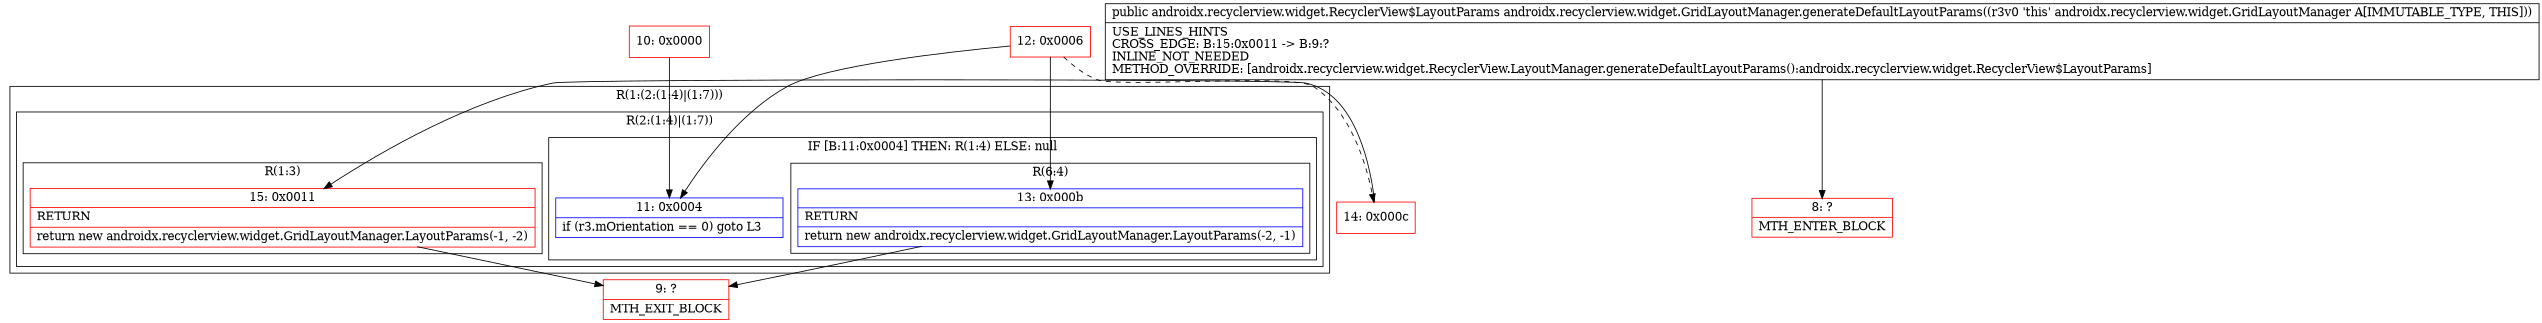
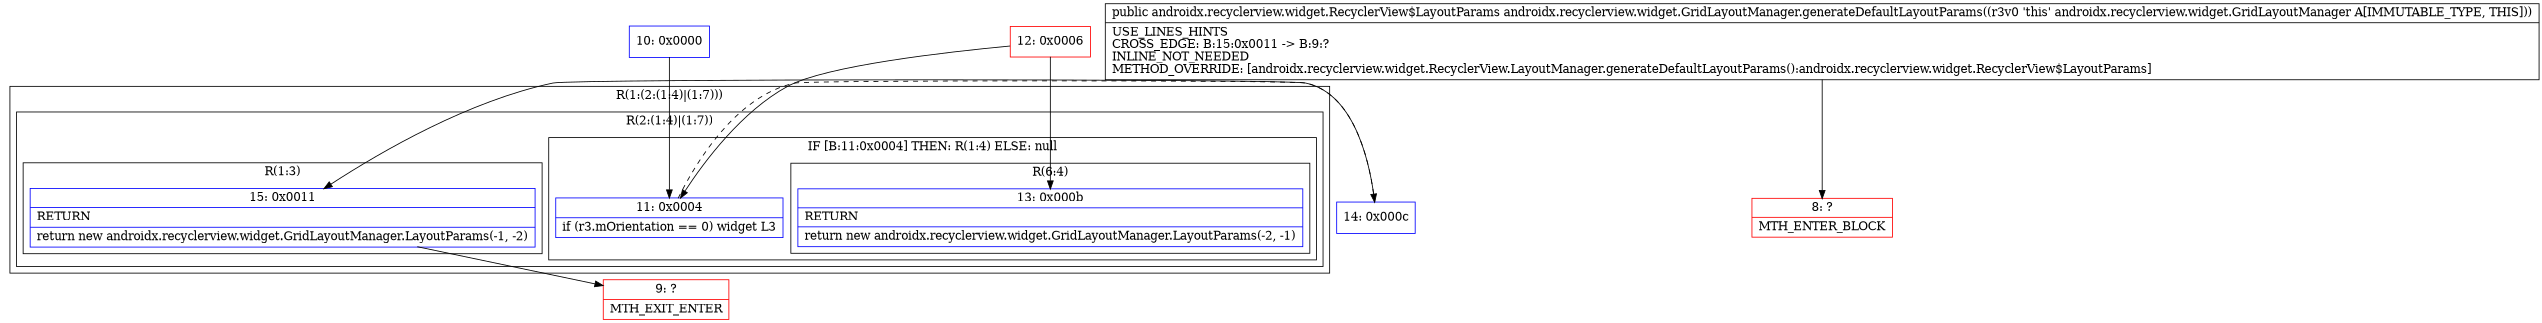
(669, 42) -> (669, 42)
(1335, 107) -> (1035, 81)
(283, 218) -> (283, 218)
(1376, 218) -> (1376, 218)
(662, 227) -> (669, 227)
(829, 266) -> none
(666, 309) -> (666, 309)
